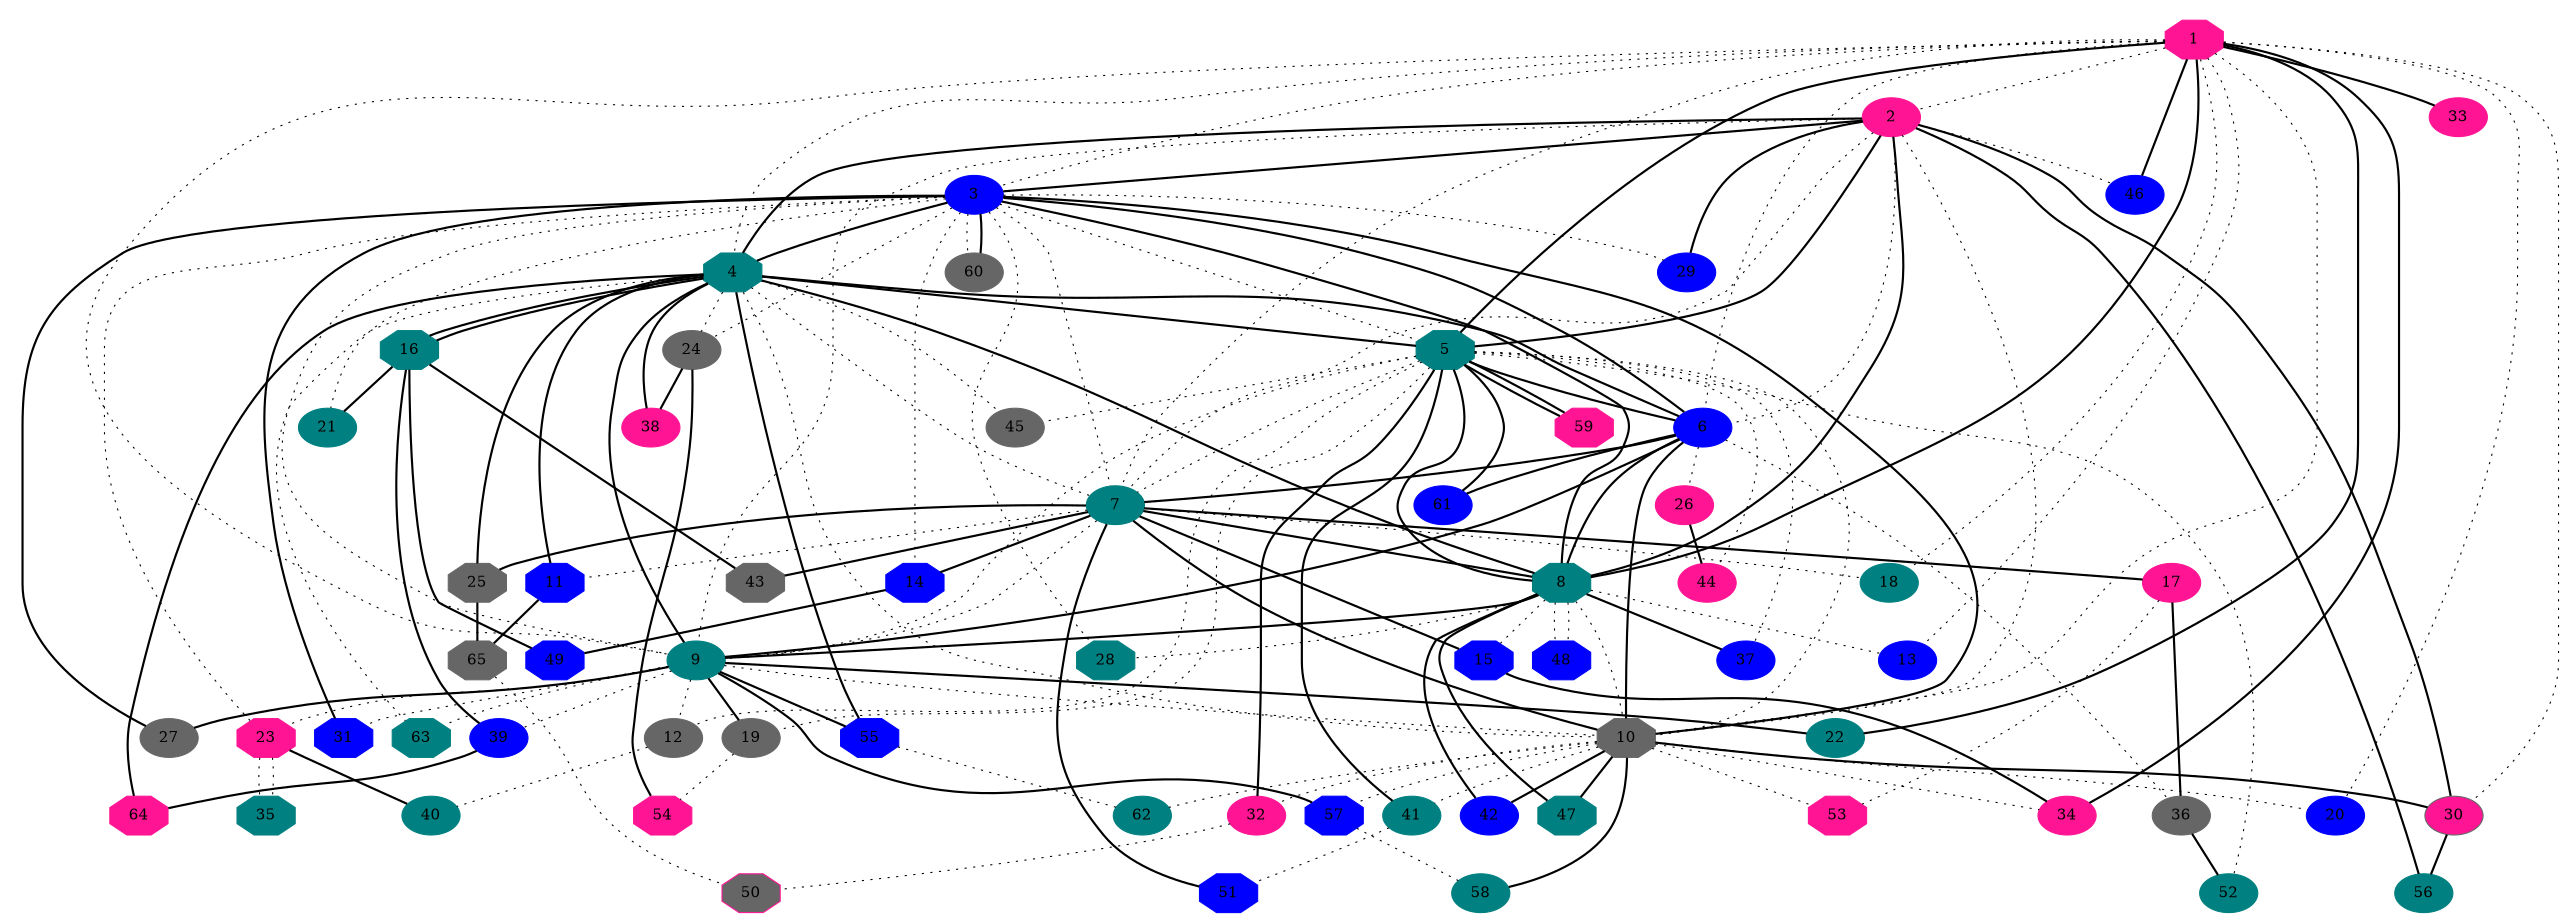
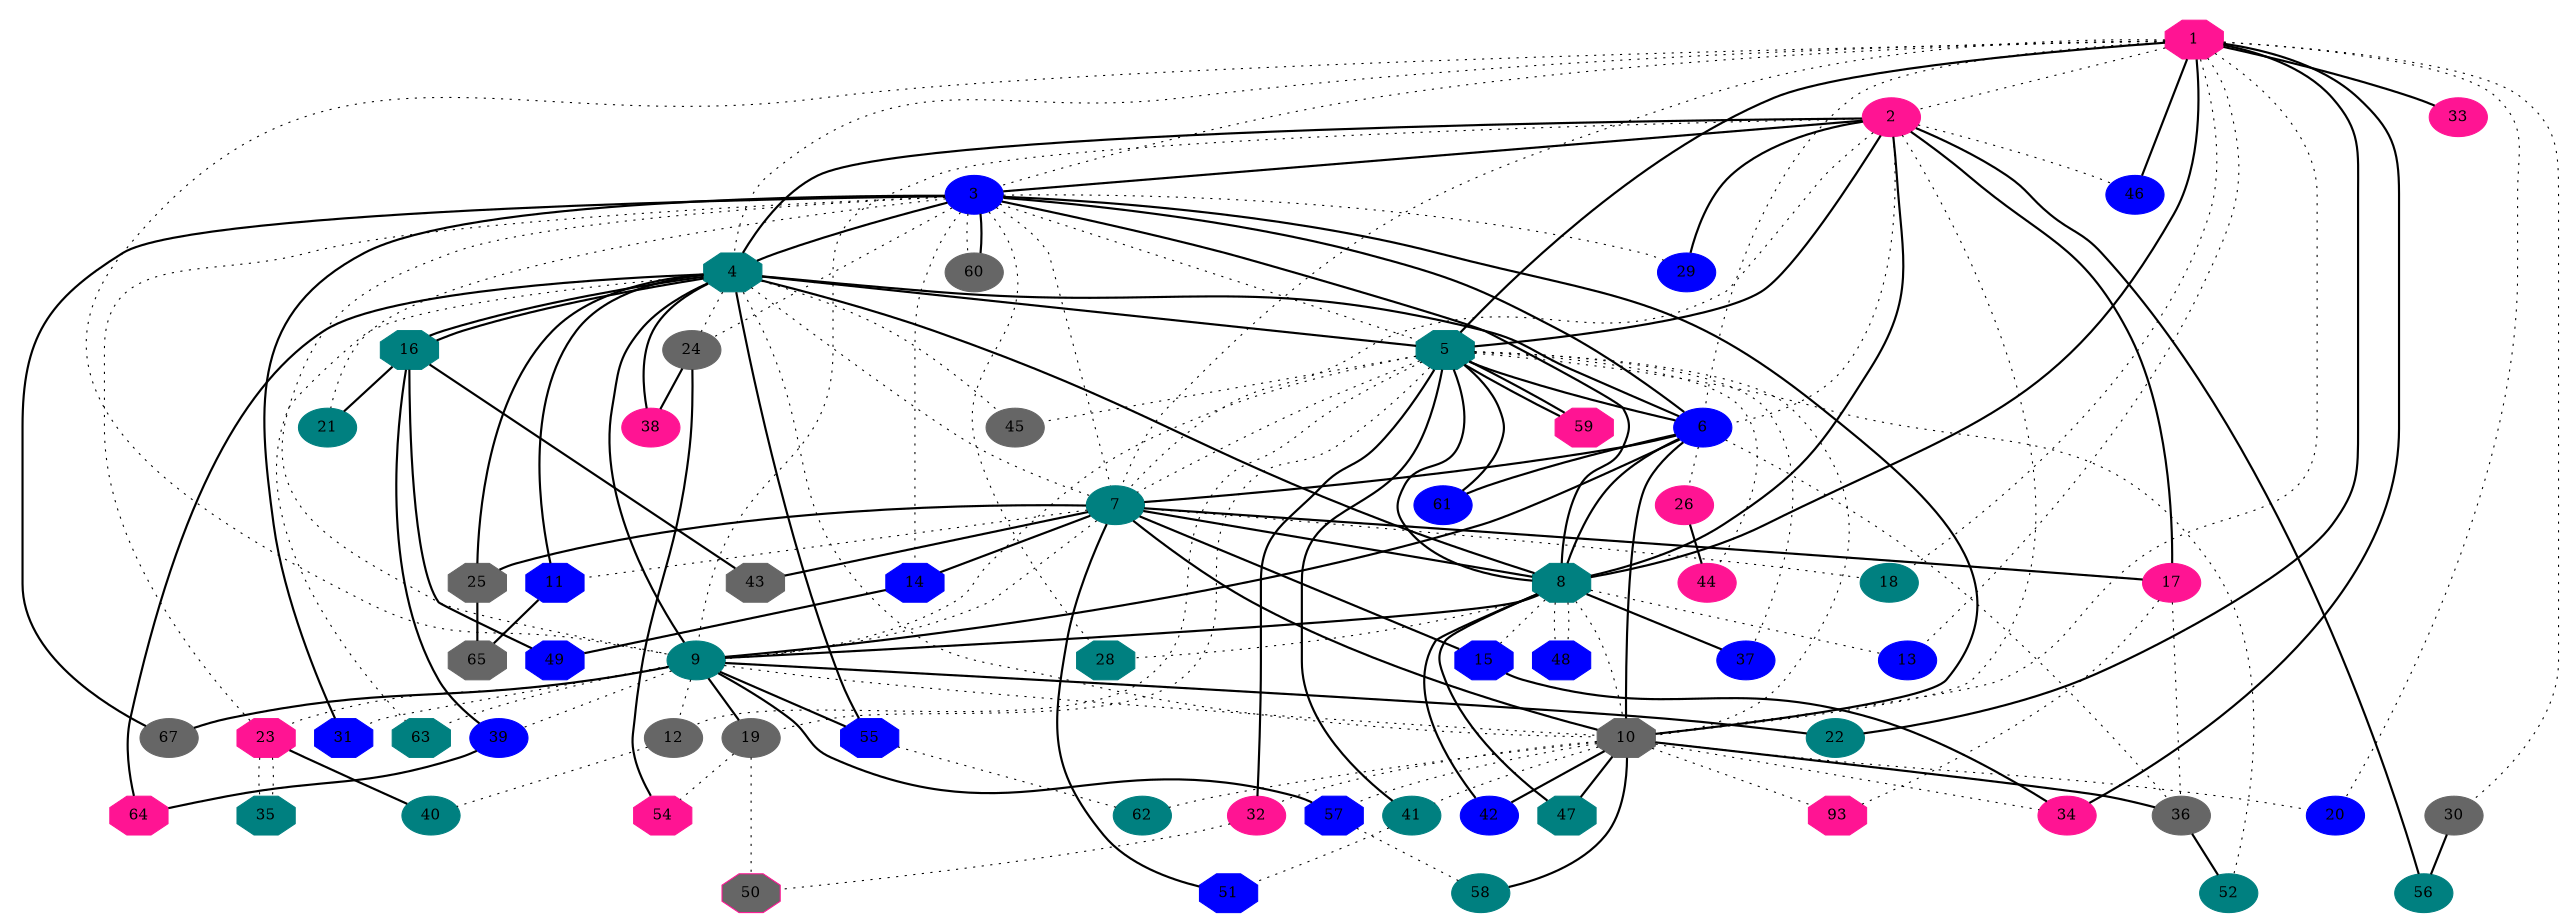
(2285, 377) -> (2105, 294)
(2176, 699) -> (2176, 699)
(169, 738) -> (169, 738)
(2042, 770) -> (1981, 780)
(591, 801) -> (751, 816)
(1838, 816) -> (1838, 816)
(2454, 816) -> (2454, 816)
